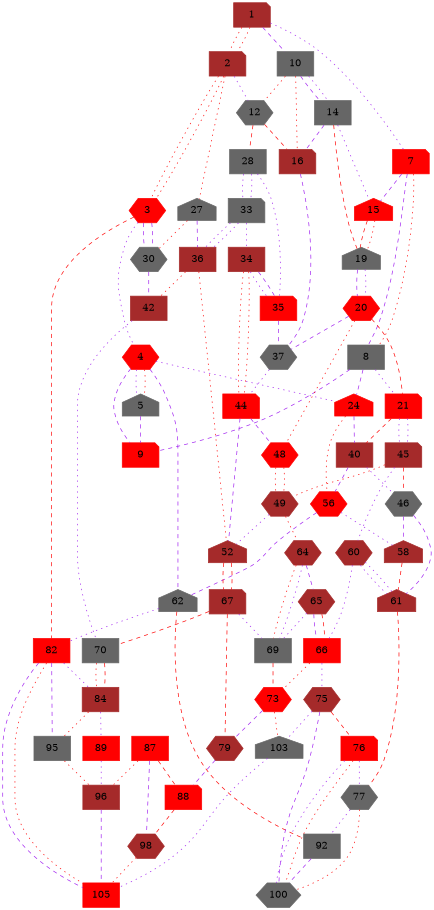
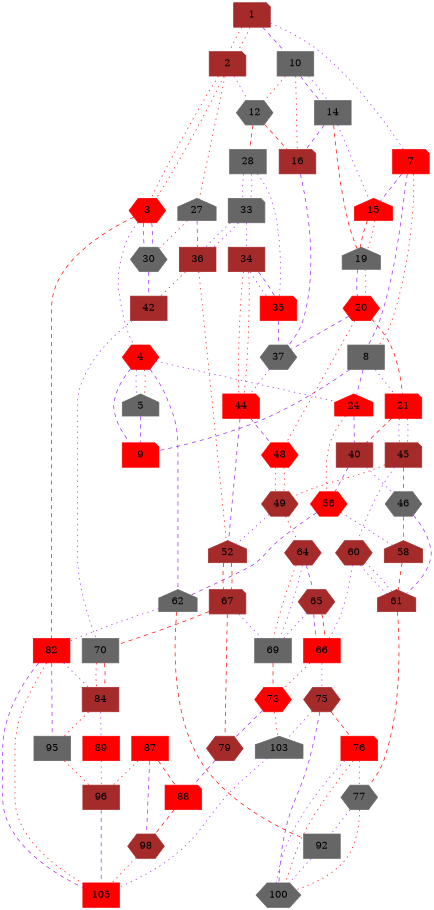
(300, 871) -> (300, 871)
